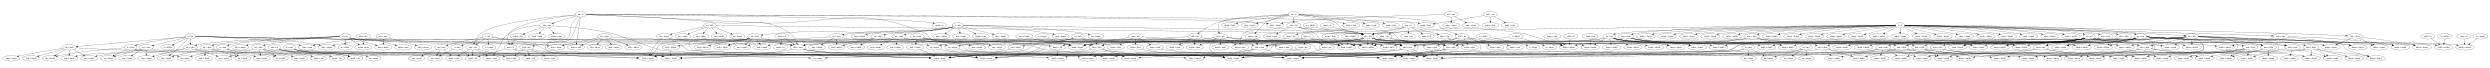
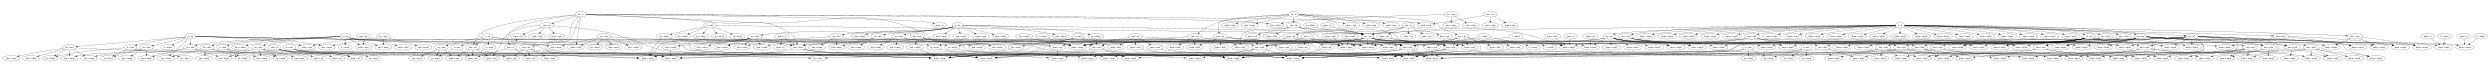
(1266, 22) -> (1271, 31)
(514, 41) -> (515, 43)
(200, 54) -> none
